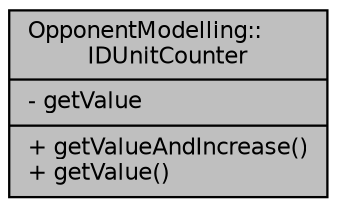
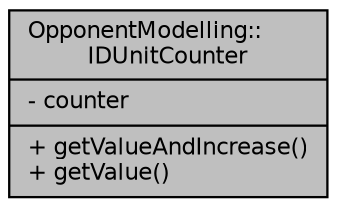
(85, 101) -> (78, 101)
